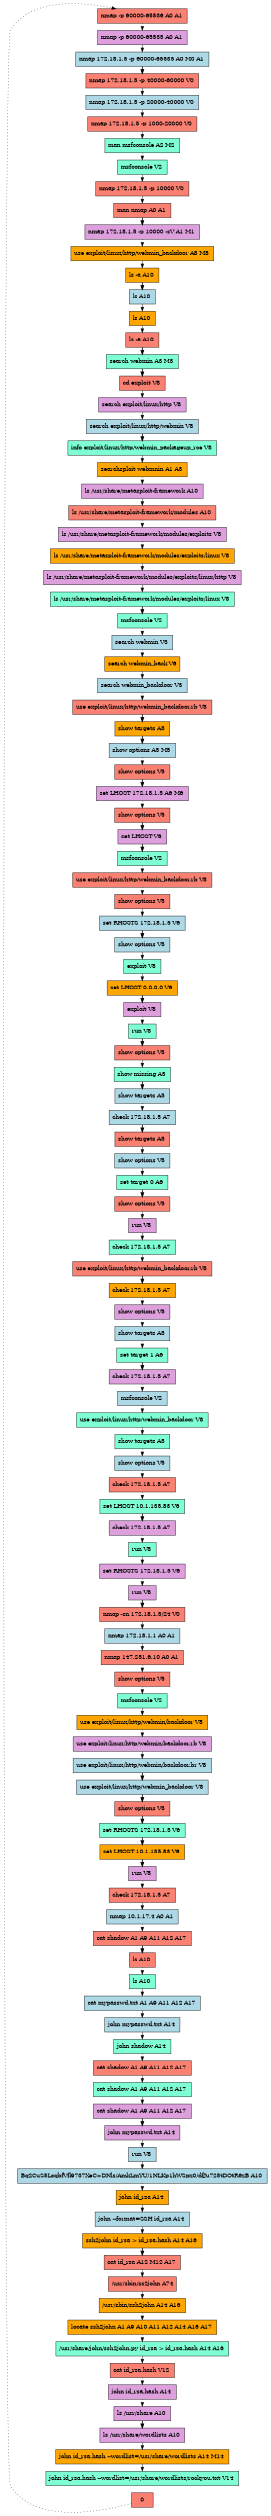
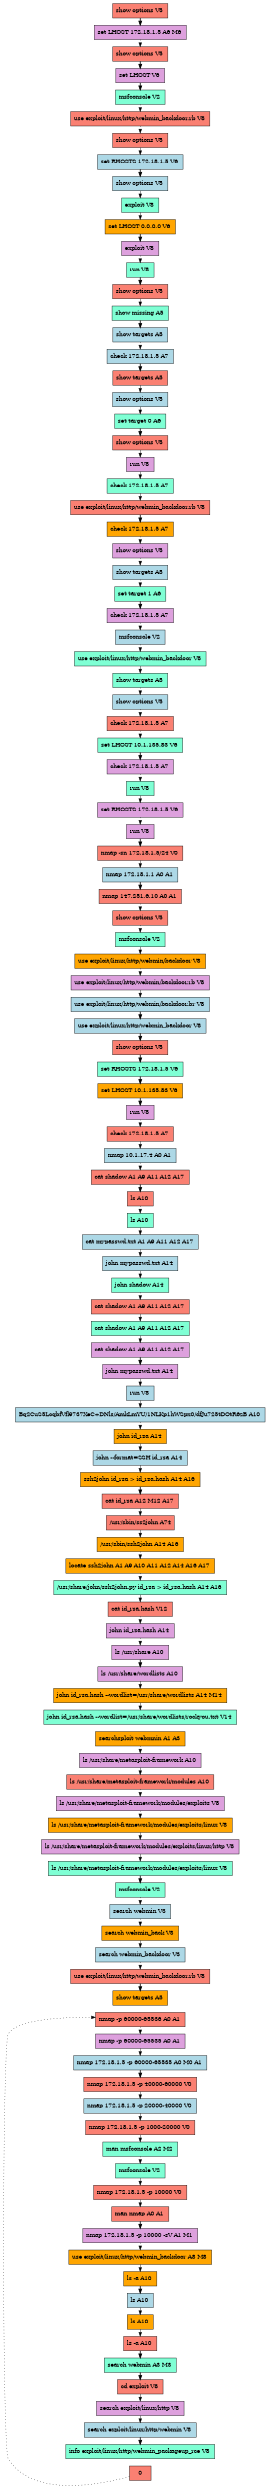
(142, 457) -> none
(142, 664) -> (140, 1933)
(142, 750) -> none
(142, 1645) -> (140, 884)
